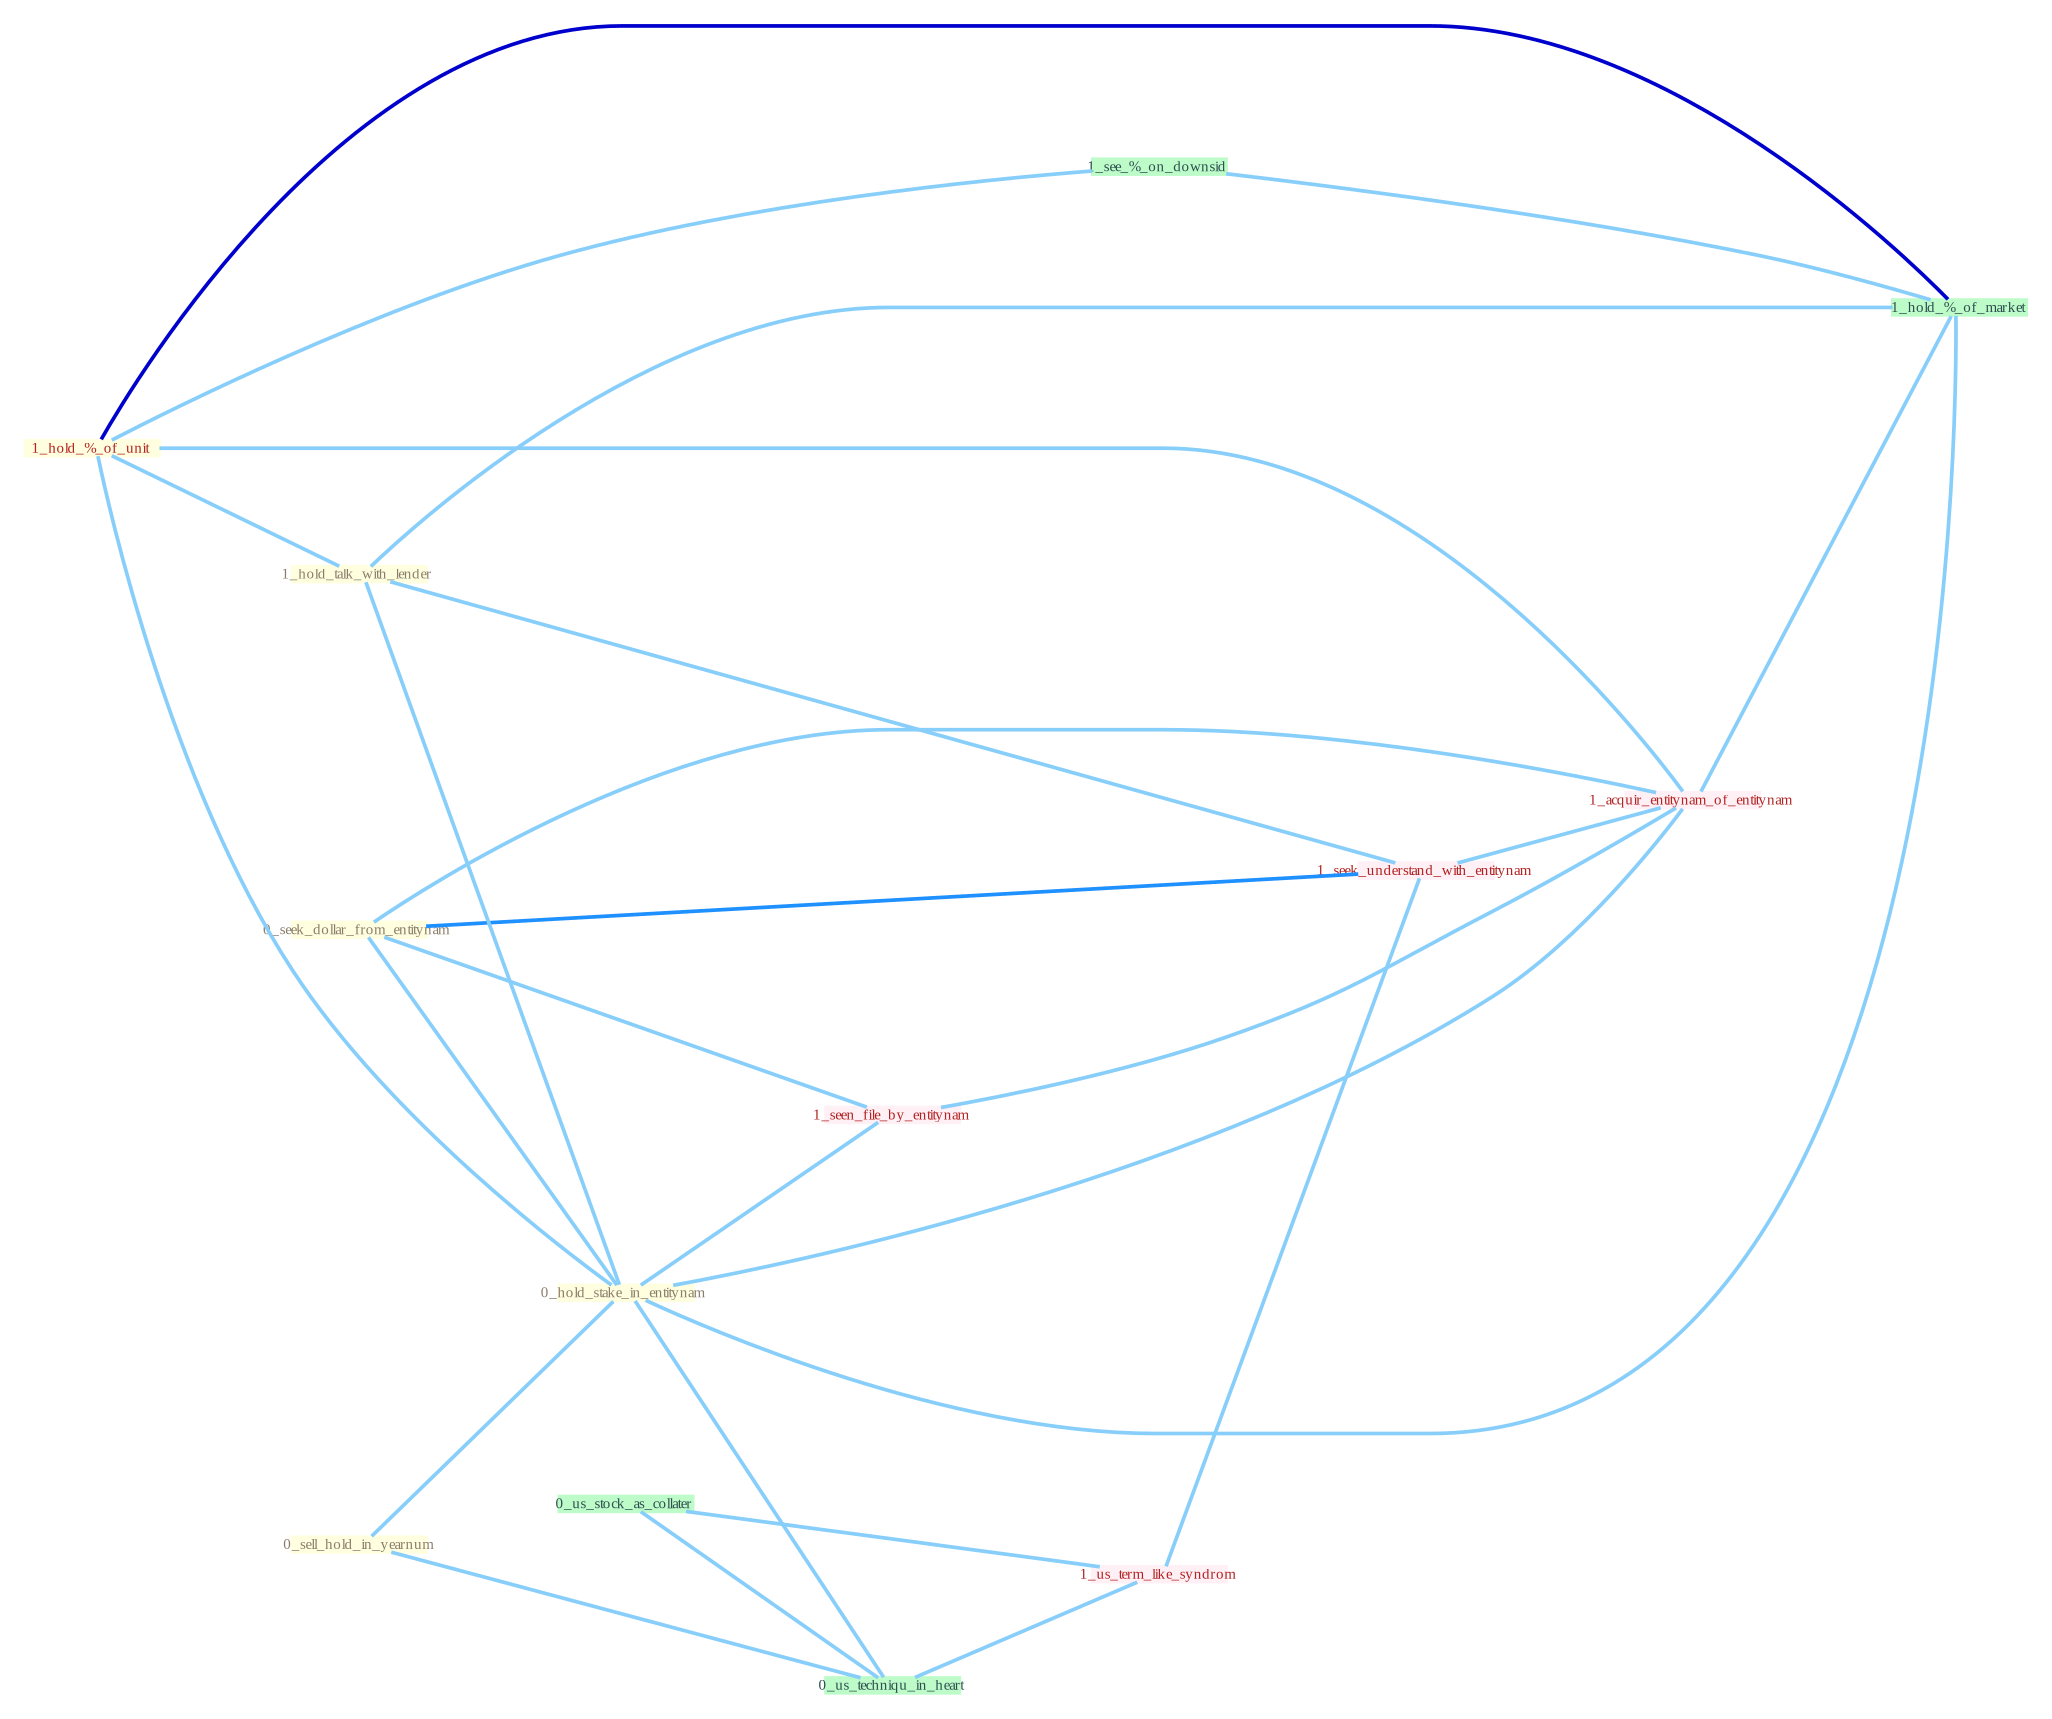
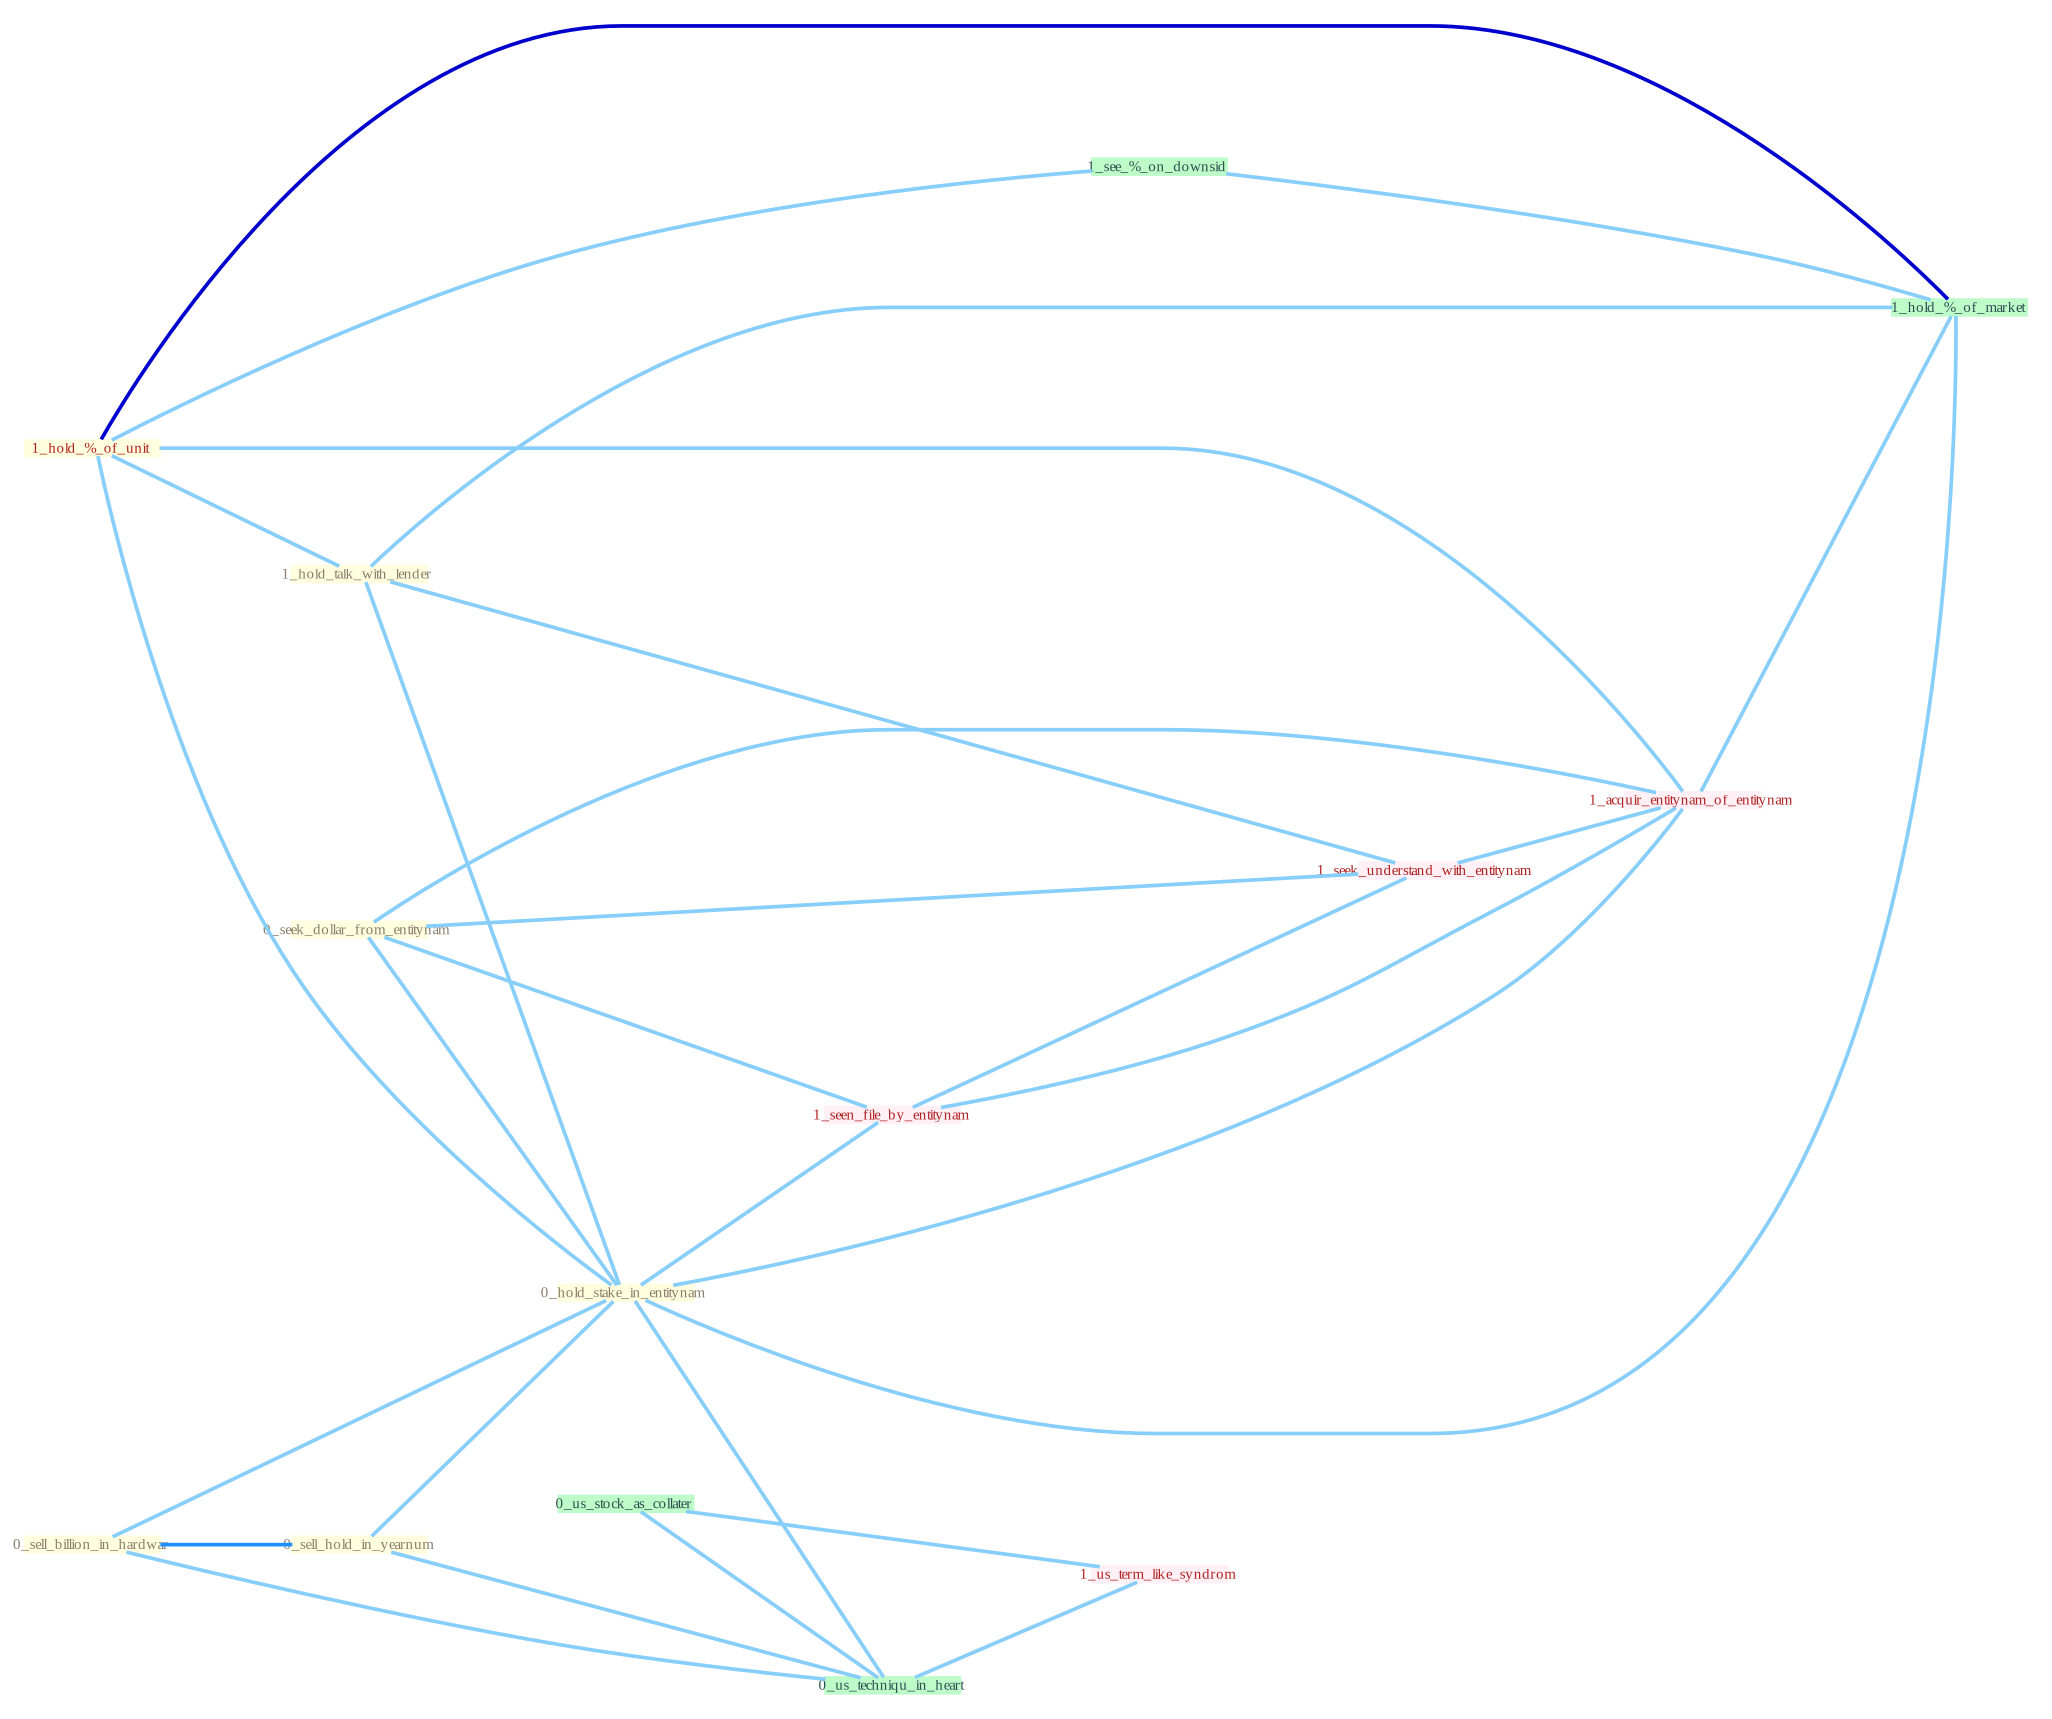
(892, 900) -> (892, 900)
(1293, 1222) -> (1160, 993)
none -> (93, 1545)
